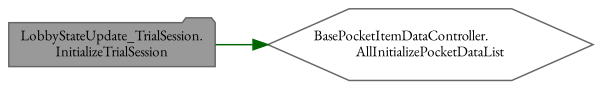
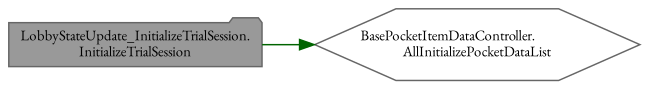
(112, 45) -> (135, 45)
